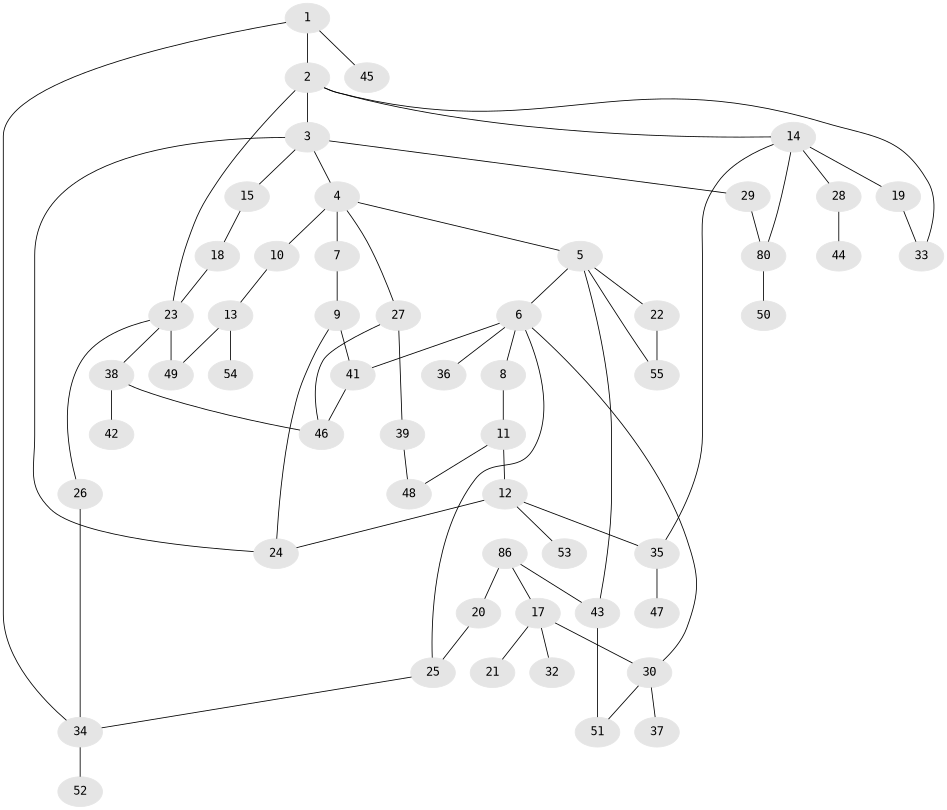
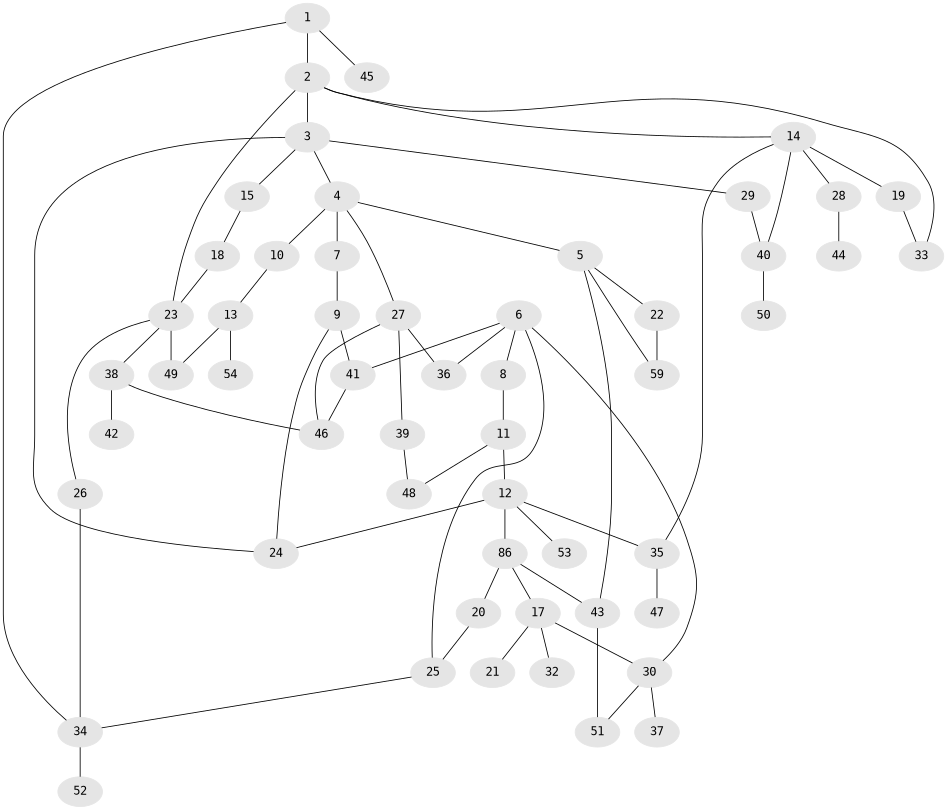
(764, 256) -> (764, 256)
(550, 286) -> none
none -> (420, 345)
(657, 375) -> (657, 375)
none -> (505, 524)
